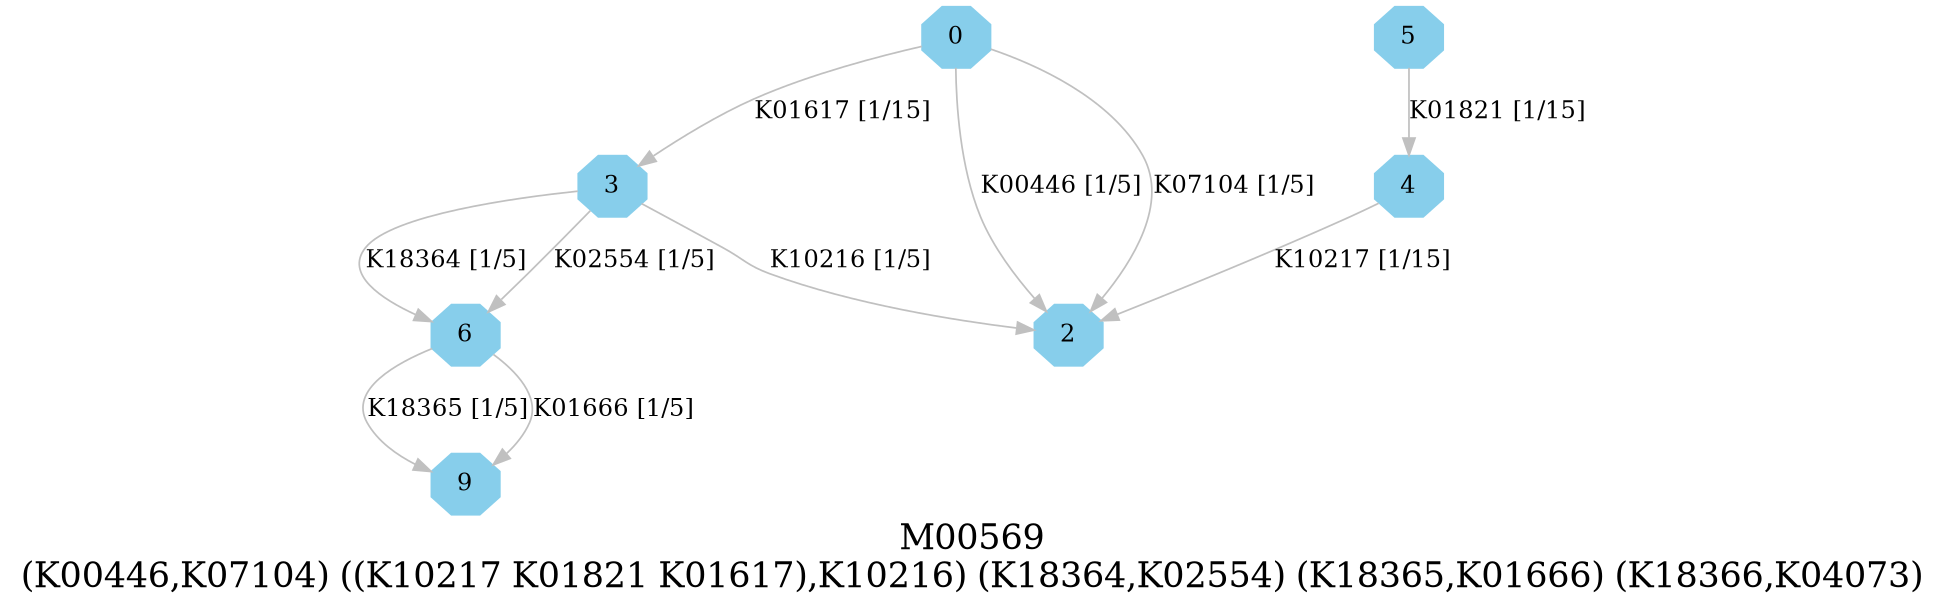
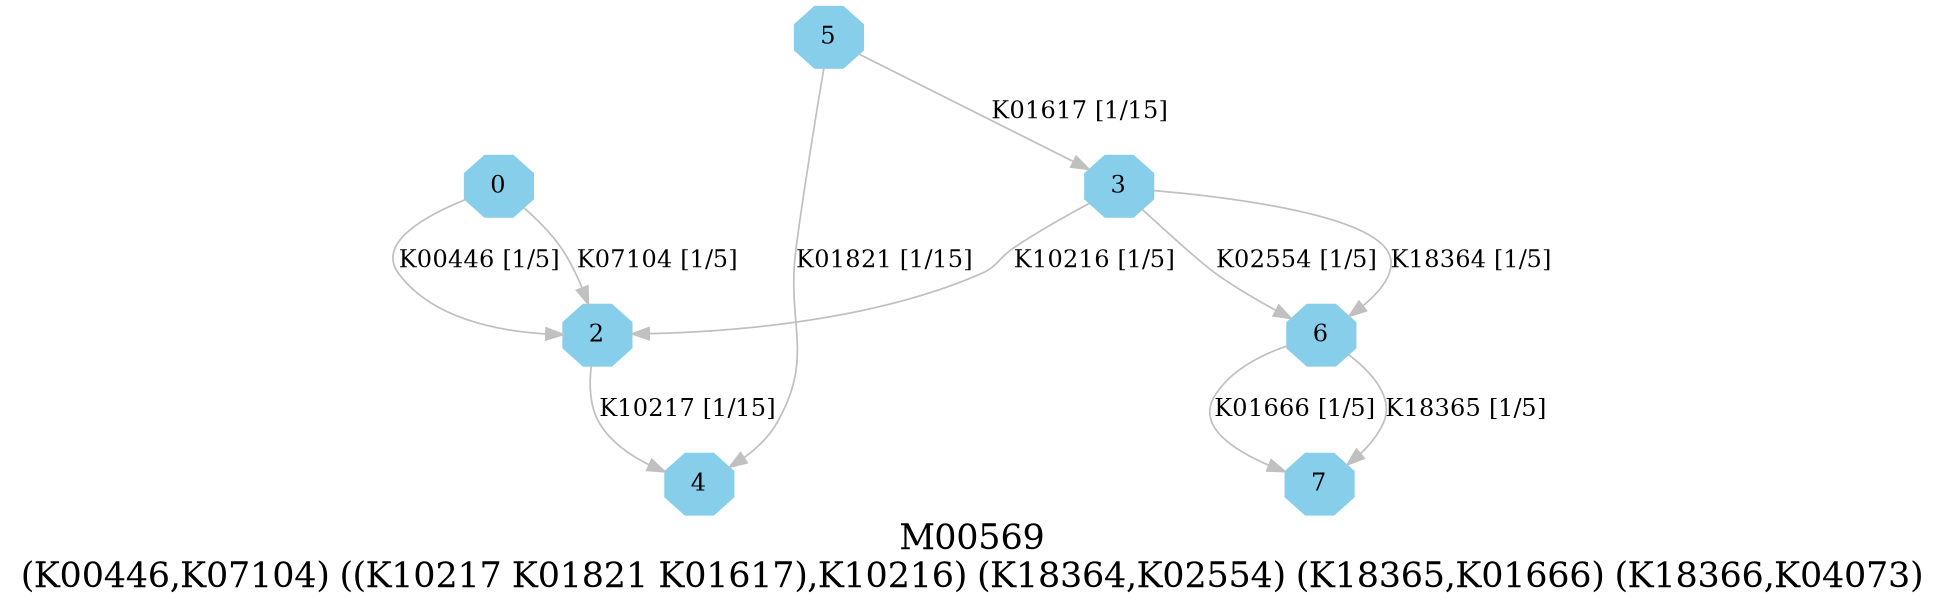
(782, 88) -> (966, 108)
(1249, 261) -> (601, 426)
(466, 484) -> (1320, 484)
